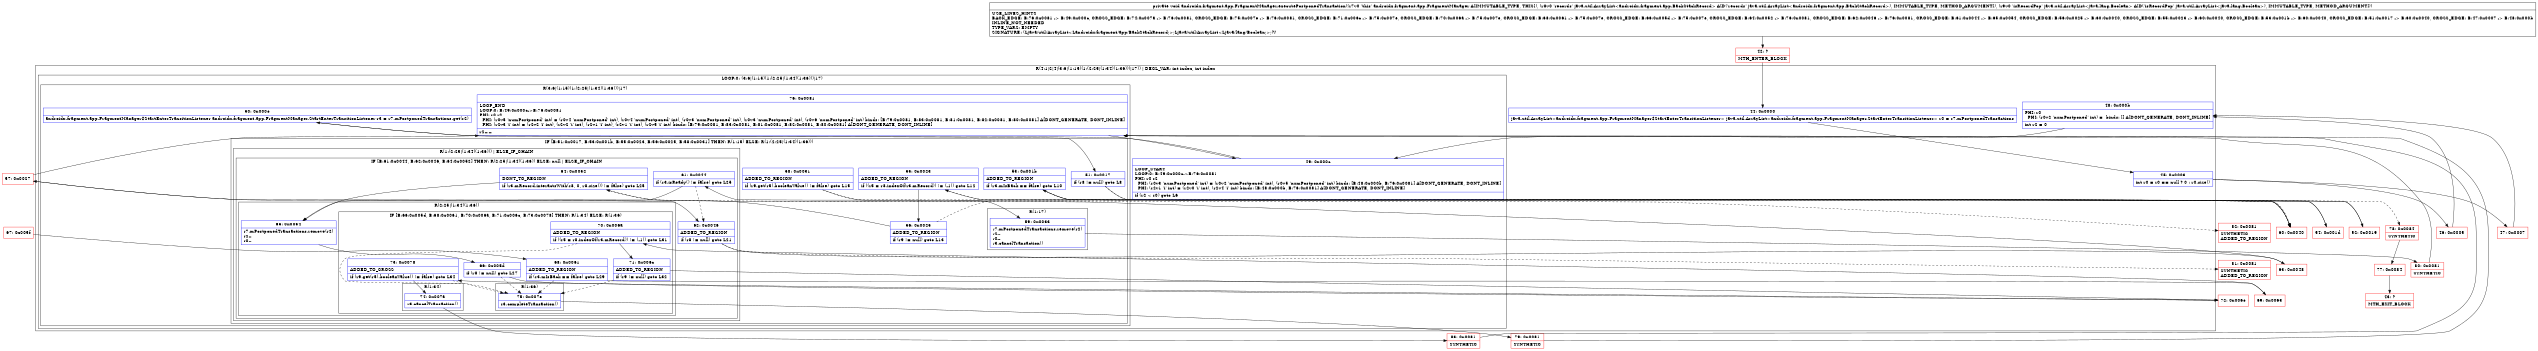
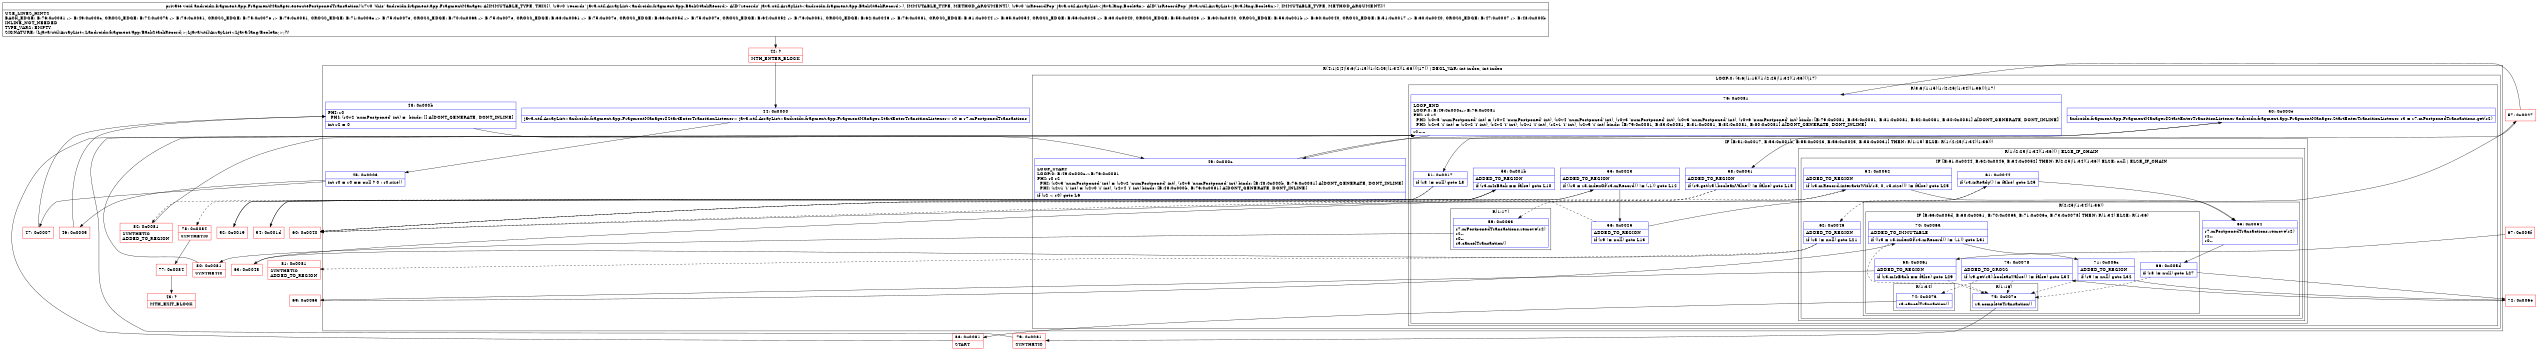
none -> (771, 136)
(524, 179) -> (1830, 179)
(367, 200) -> (2328, 137)
(921, 200) -> (1617, 200)
(577, 233) -> (1900, 233)
(419, 286) -> (1959, 287)
(530, 287) -> (2004, 287)
(1463, 344) -> (963, 344)
